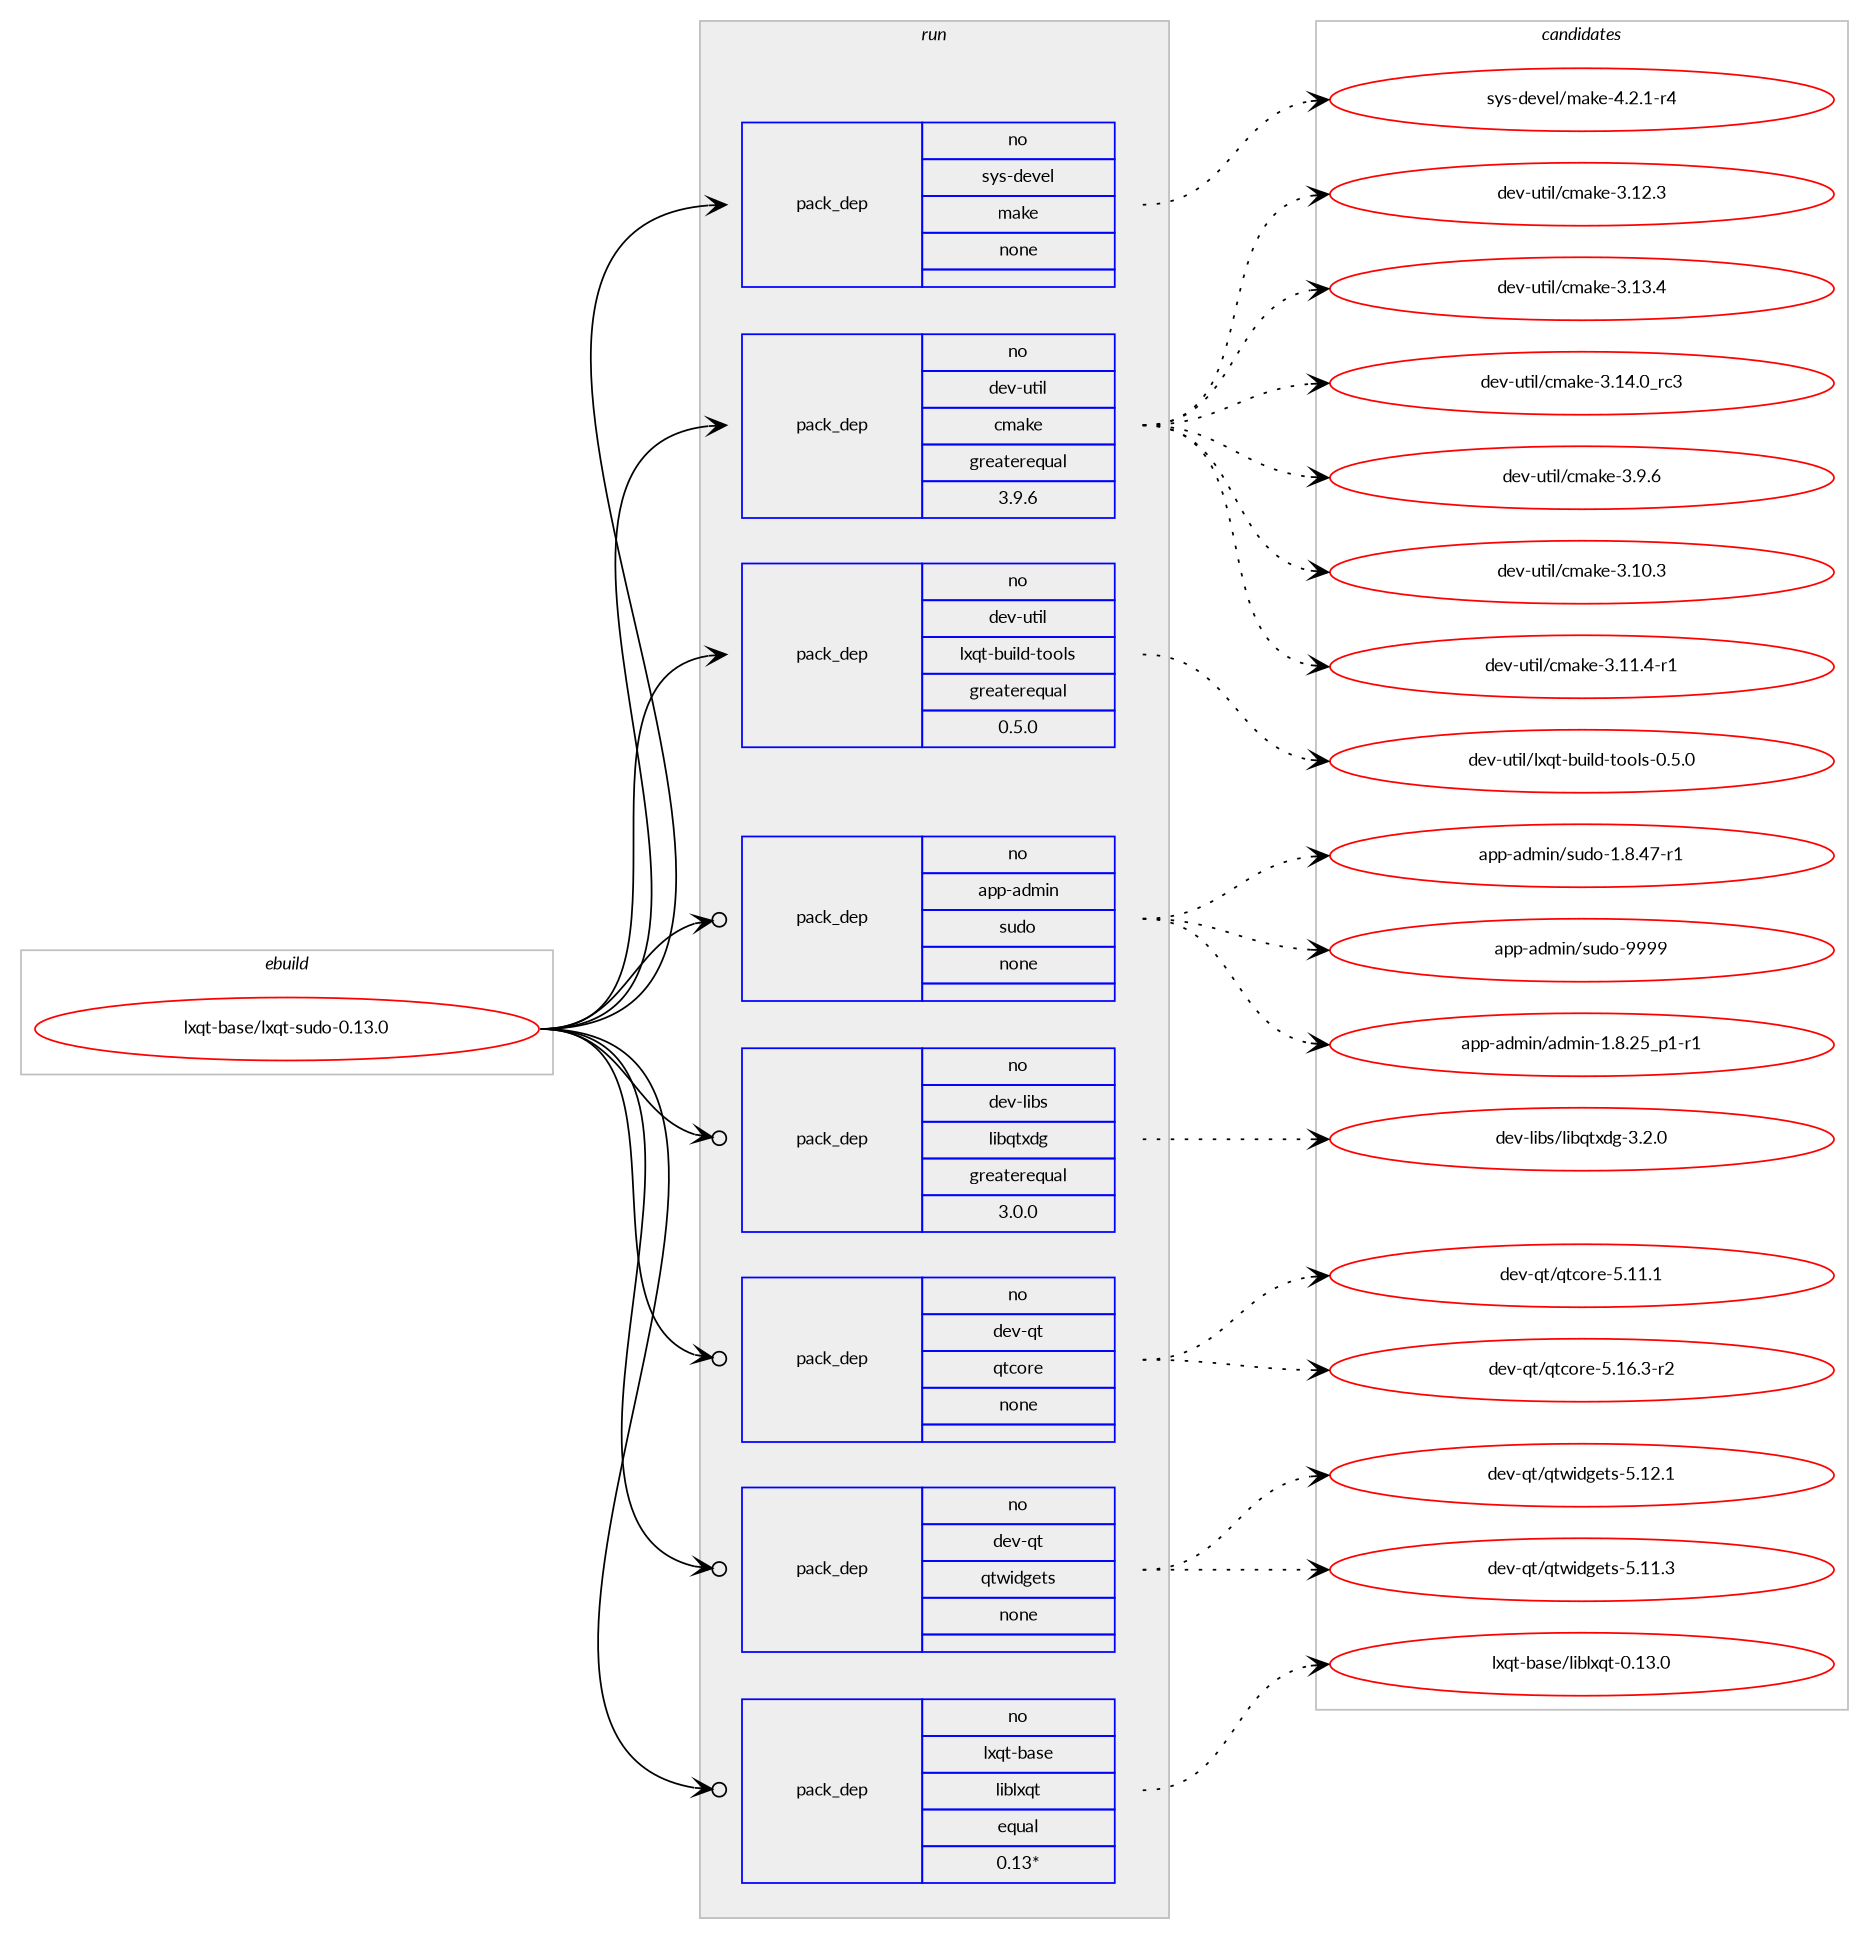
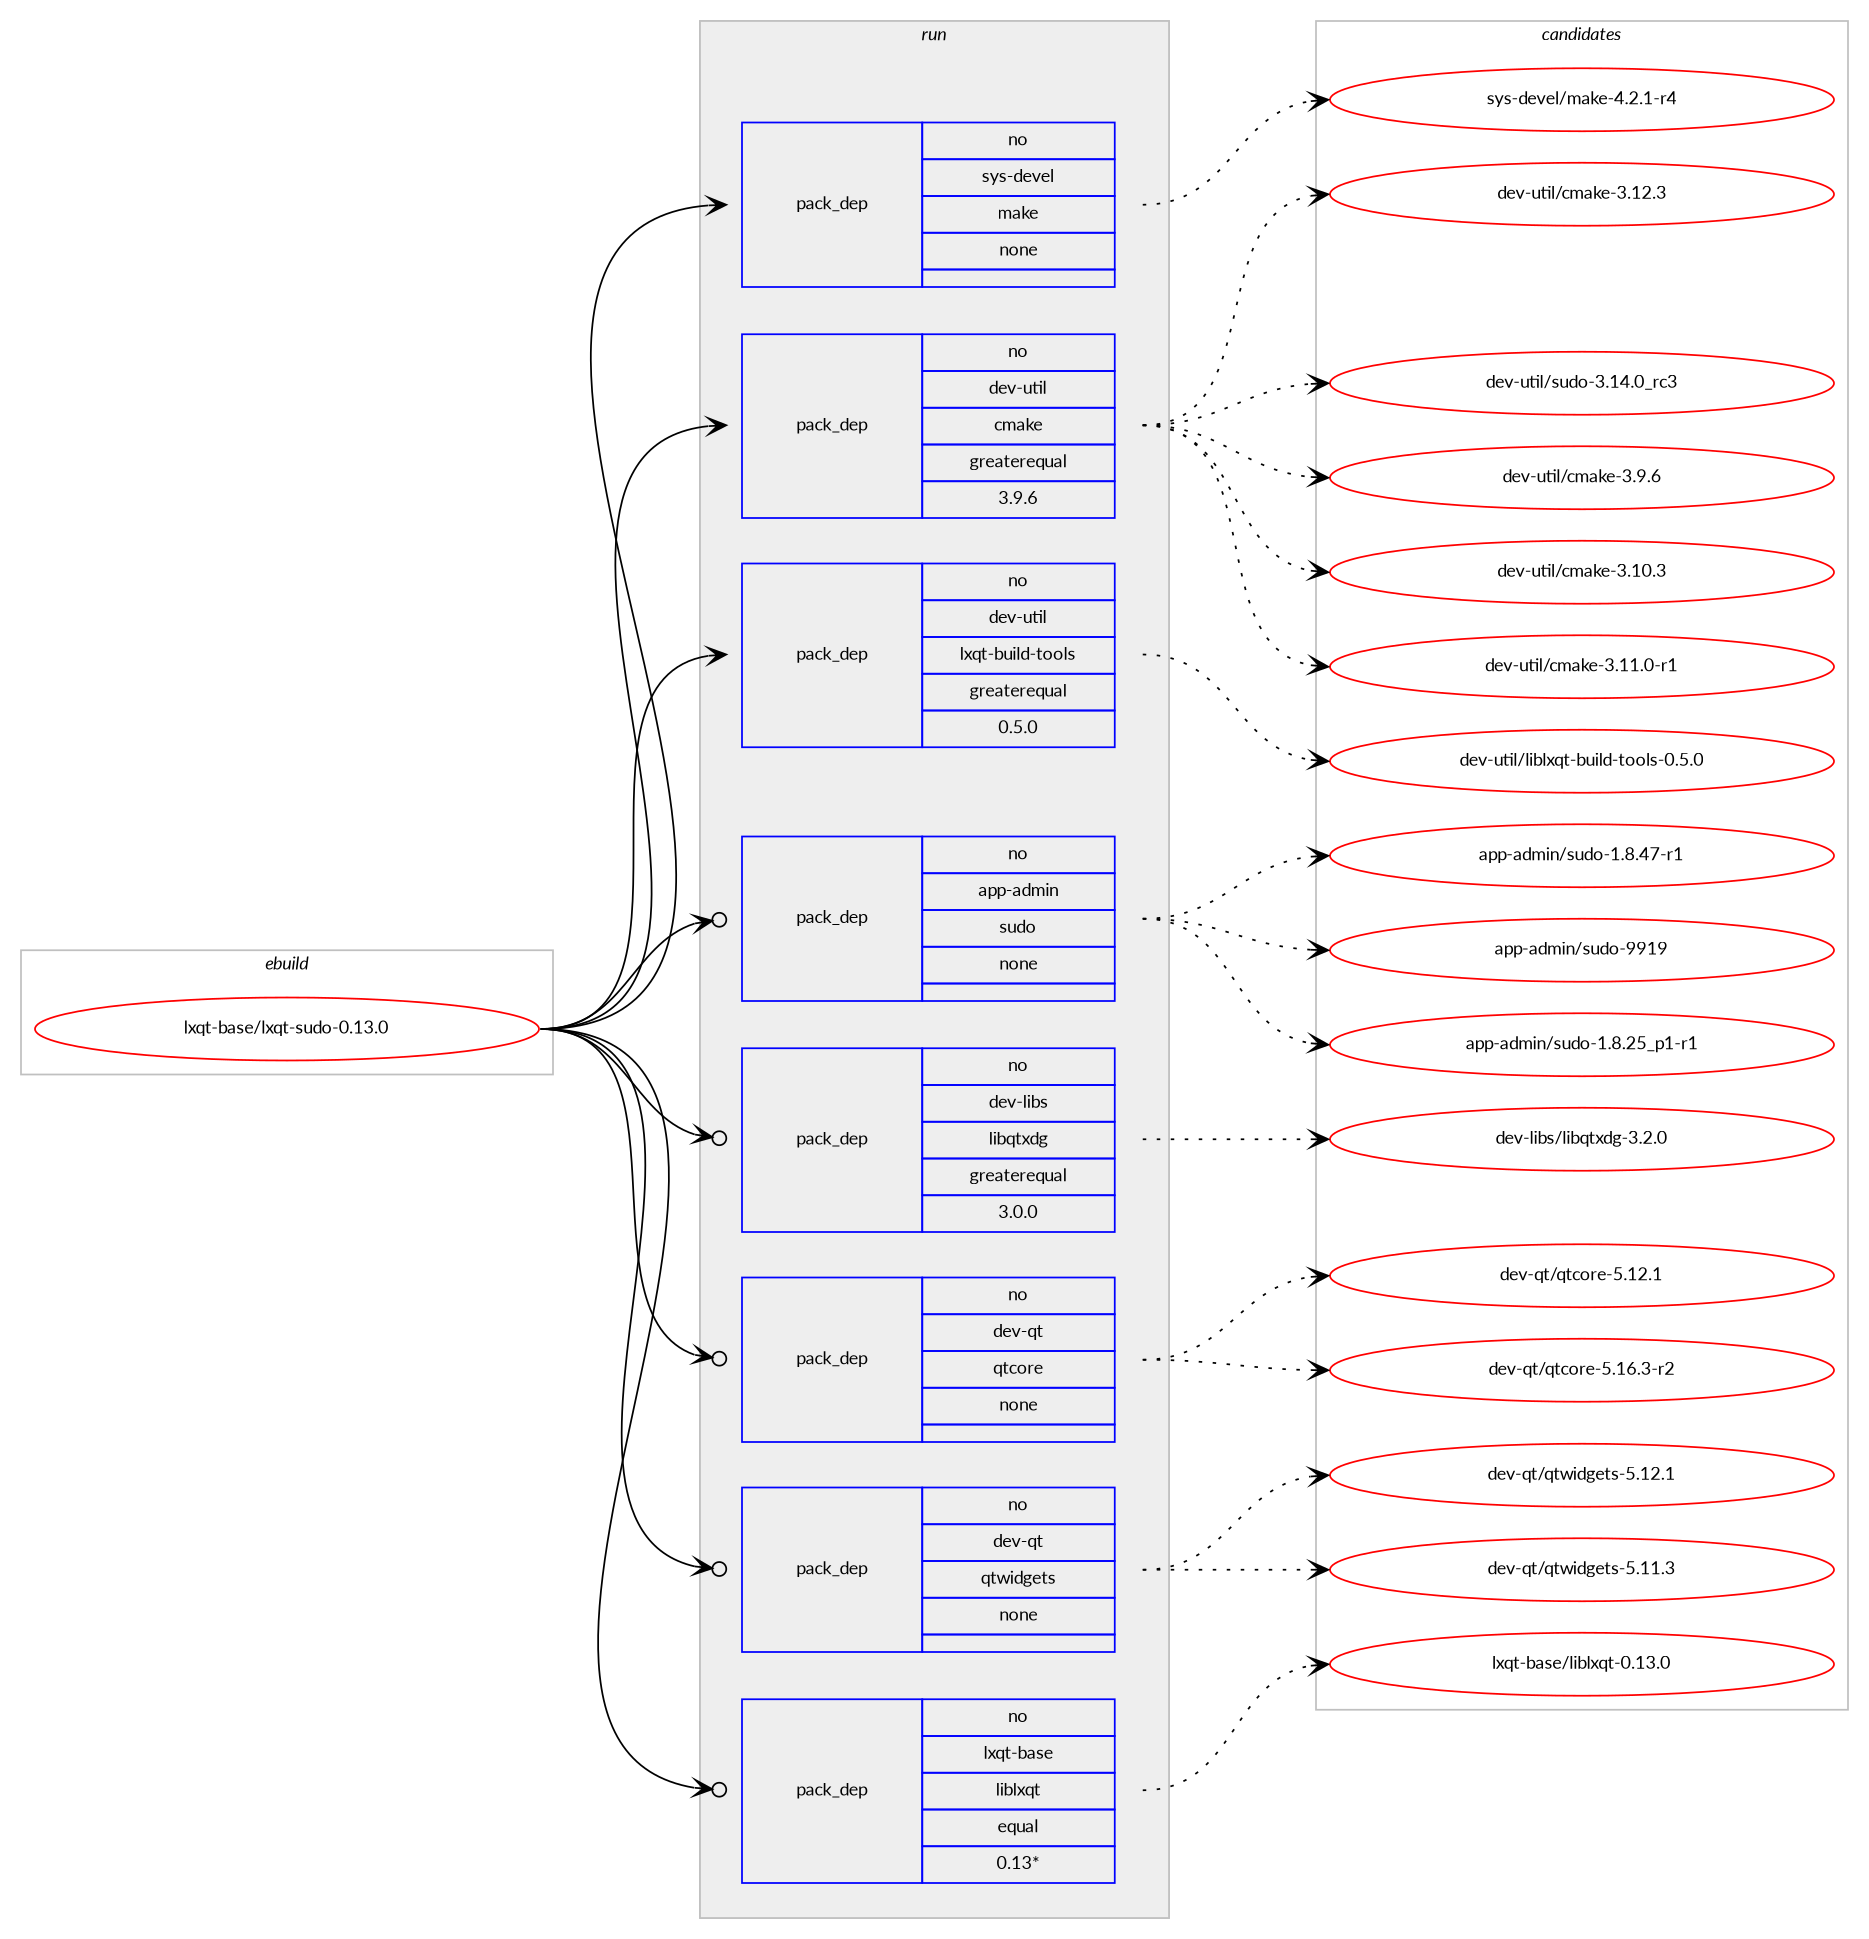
(1582, 289) -> none
(1582, 383) -> (1582, 383)
(1582, 667) -> (1582, 667)
(1582, 761) -> (1582, 761)
(1582, 950) -> (1582, 950)
(1582, 1045) -> (1582, 1045)
(1582, 1276) -> (1582, 1276)
